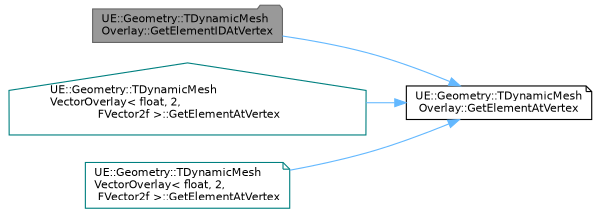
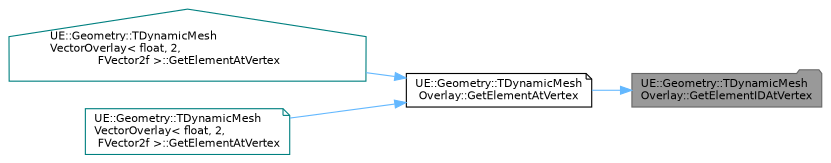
(368, 53) -> (606, 90)
